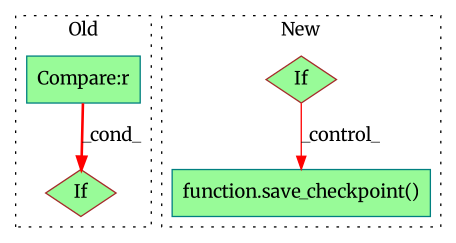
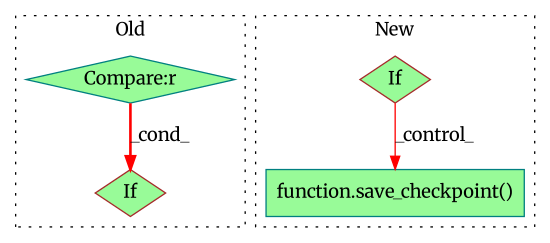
(83, 80) -> (130, 80)
